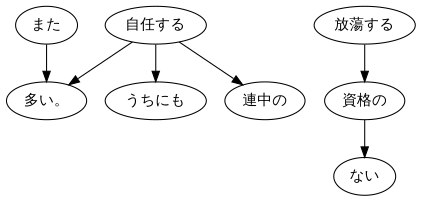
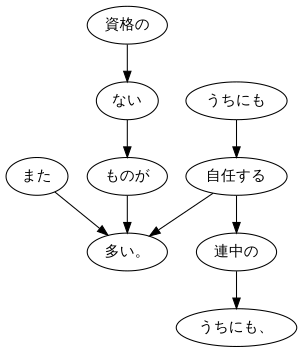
(365, 25) -> none
(156, 58) -> (237, 133)
none -> (127, 176)
none -> (237, 328)
